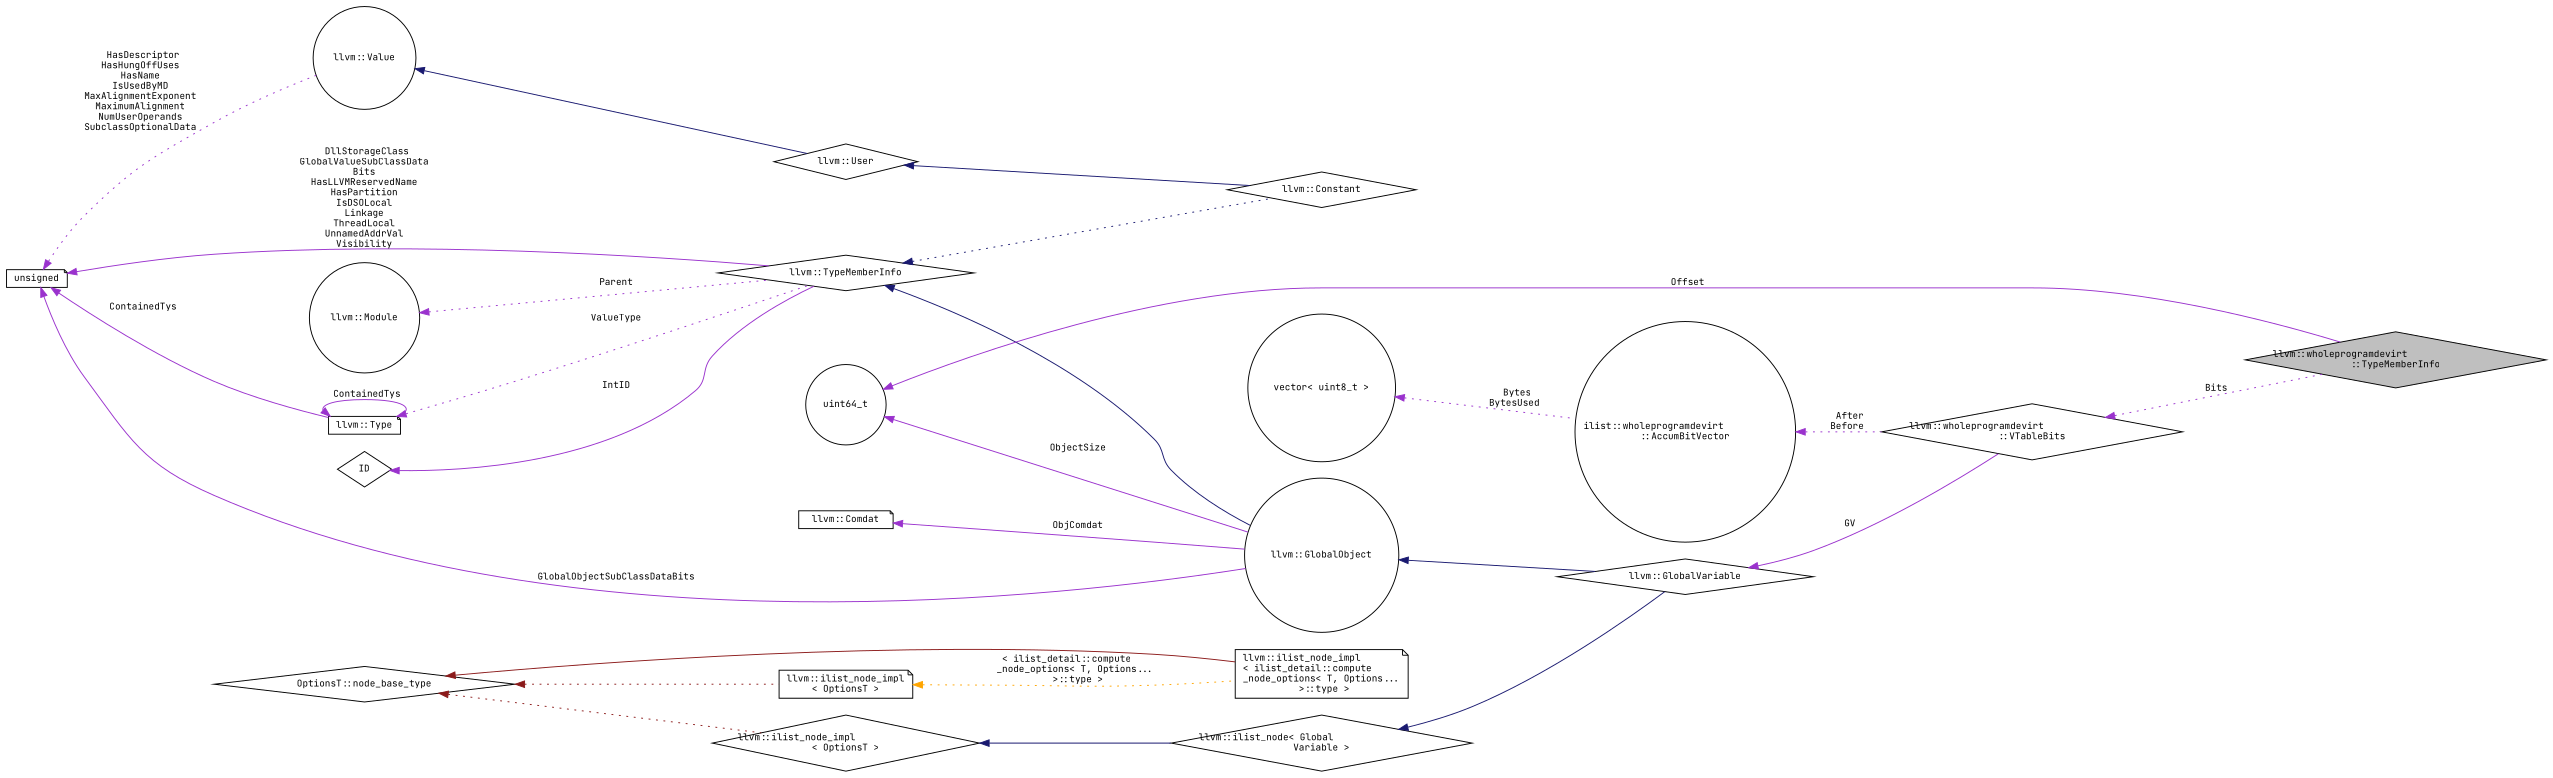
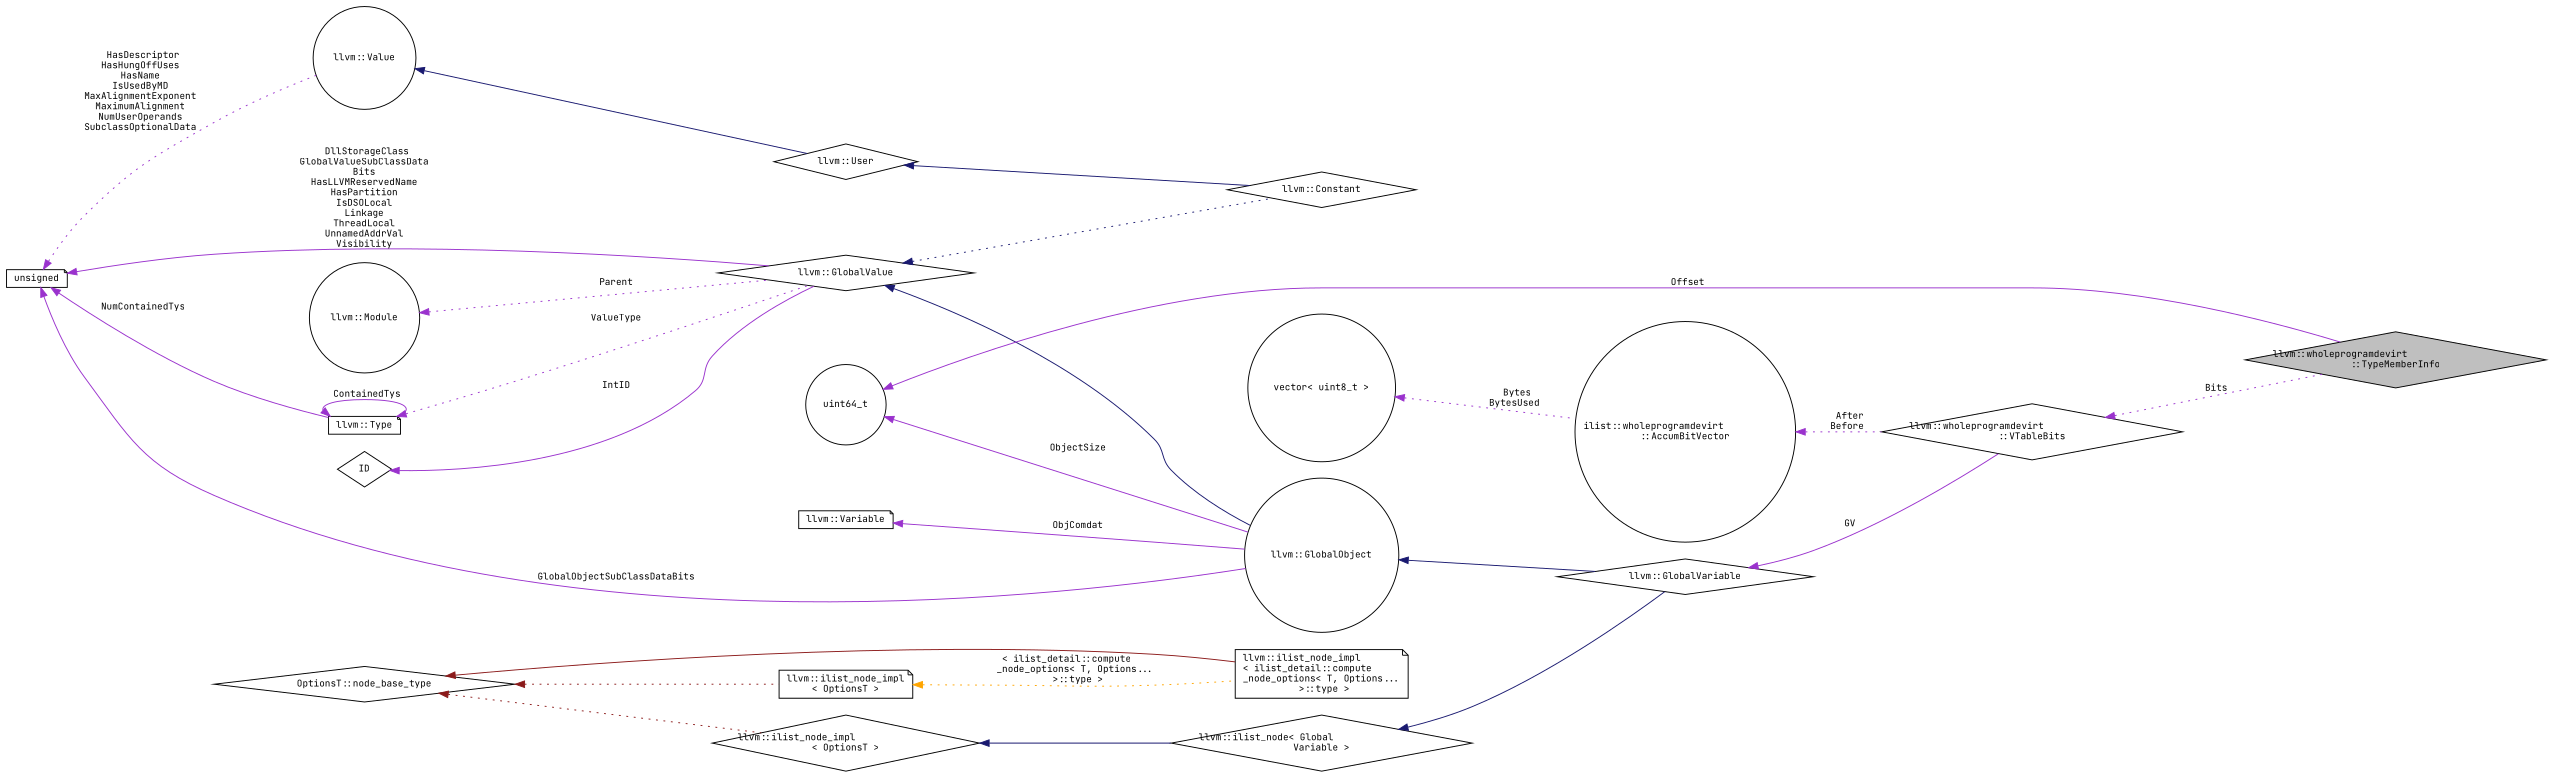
(846, 273) -> (846, 273)
(141, 307) -> (141, 307)
(846, 520) -> (846, 520)
